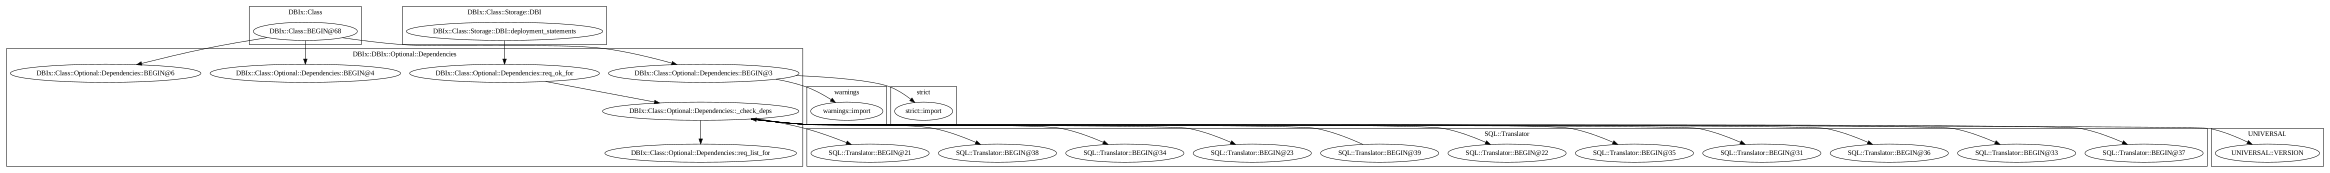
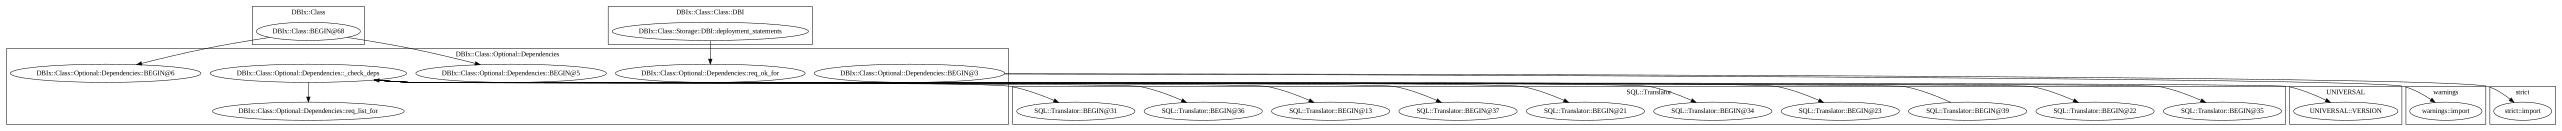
(505, 12) -> (710, 12)
(508, 46) -> none
(405, 54) -> (508, 54)
(305, 73) -> (511, 73)
(600, 92) -> none
(997, 153) -> none
(2017, 153) -> (1331, 111)
